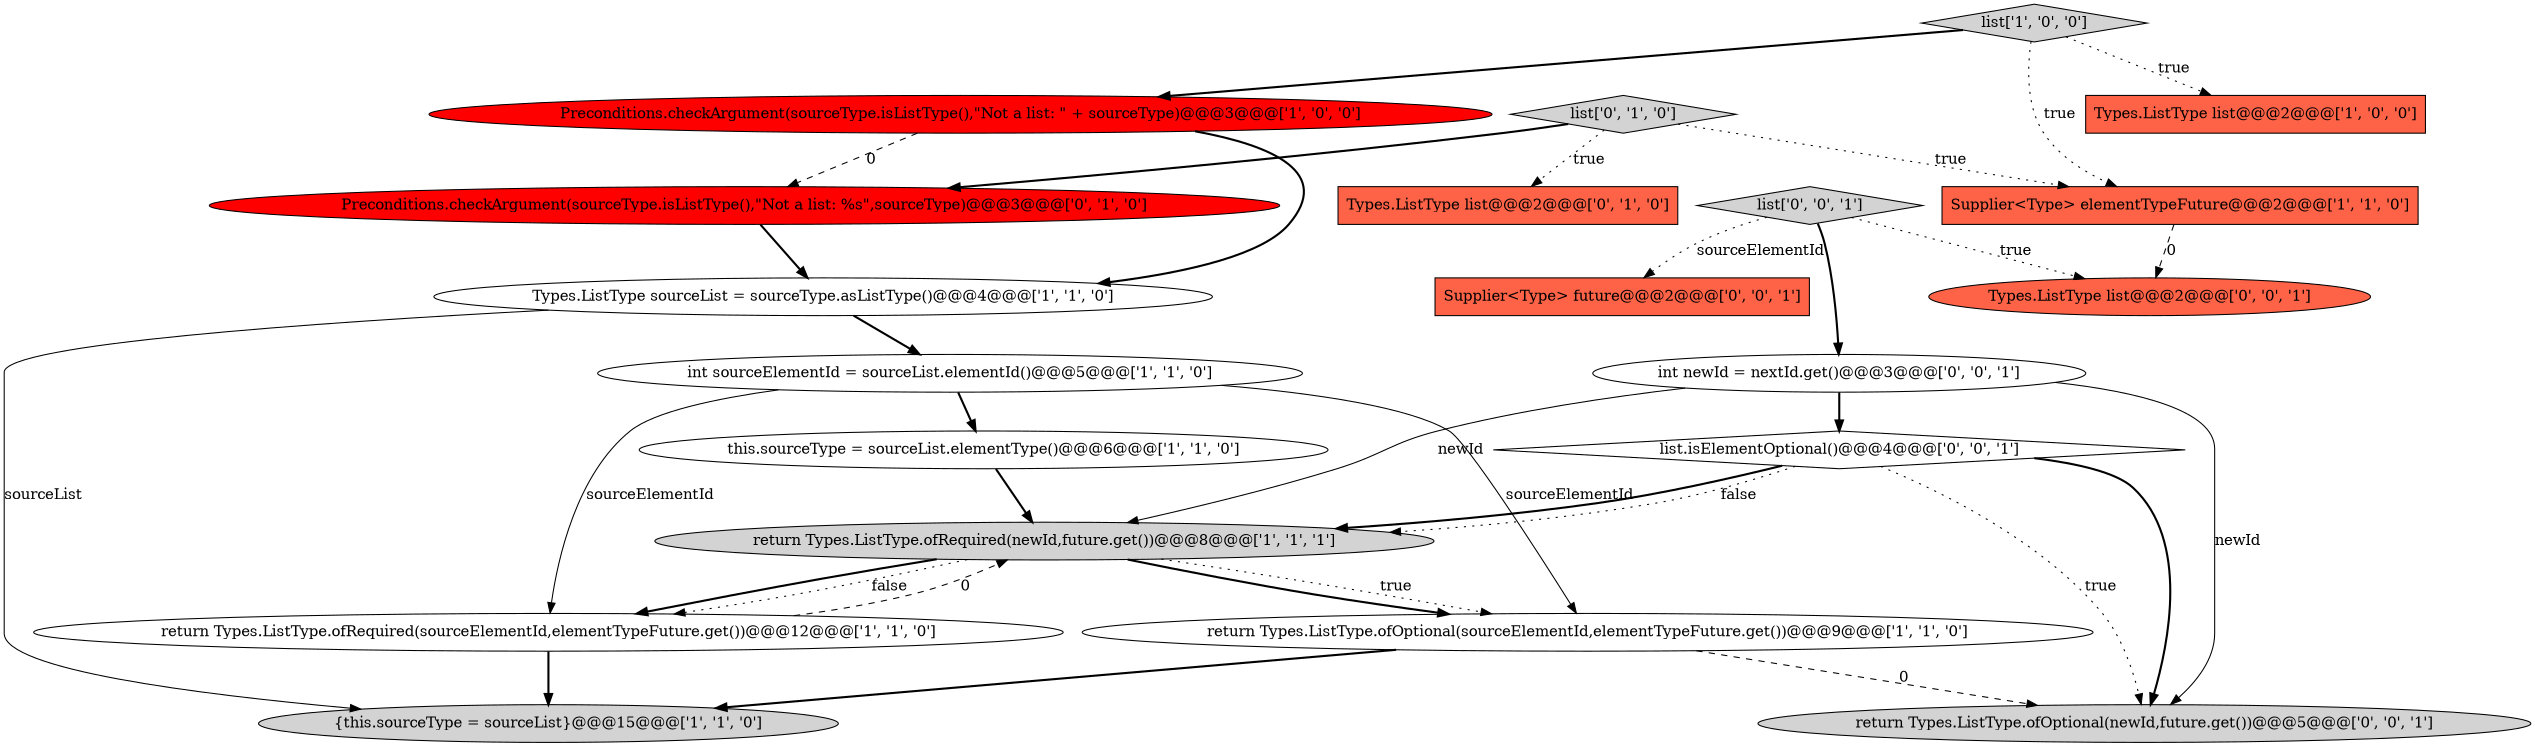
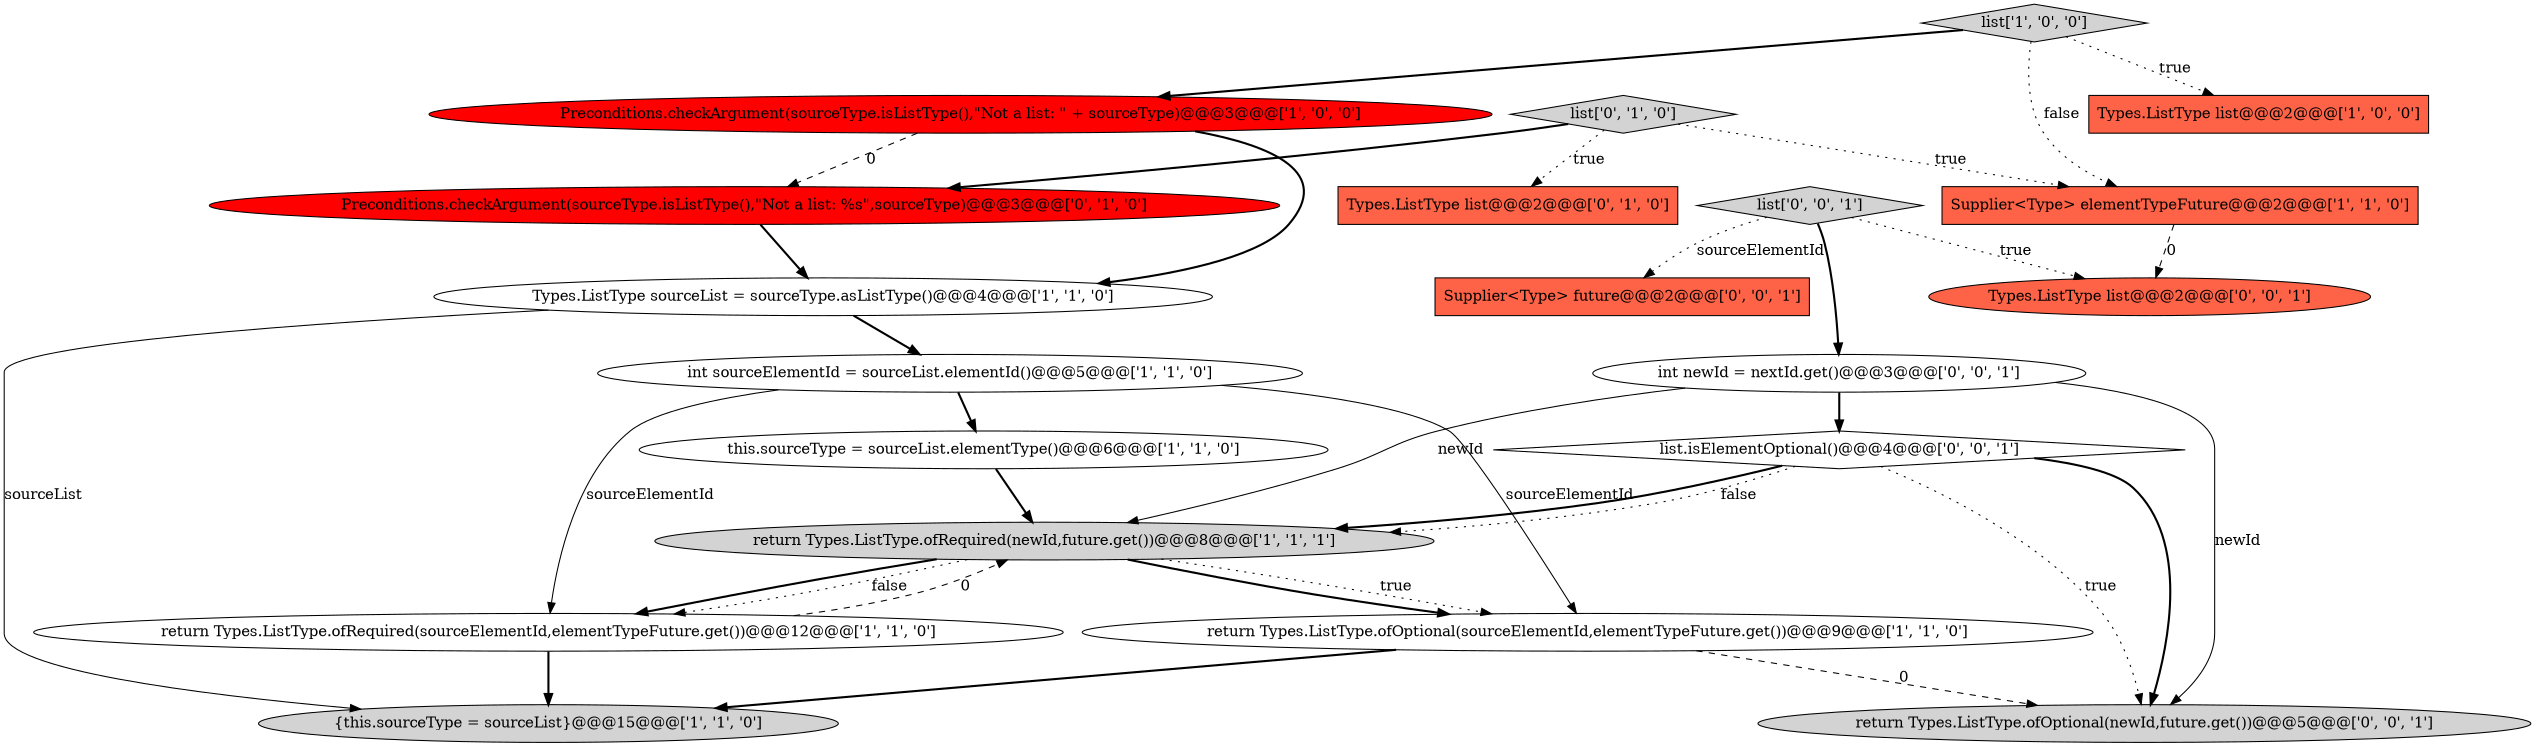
(2060, 114) -> (2062, 114)
